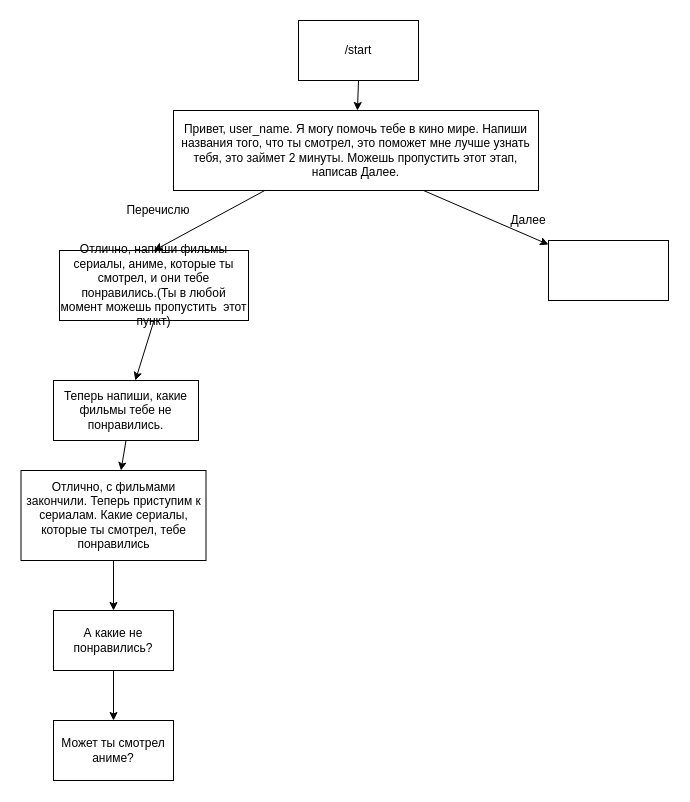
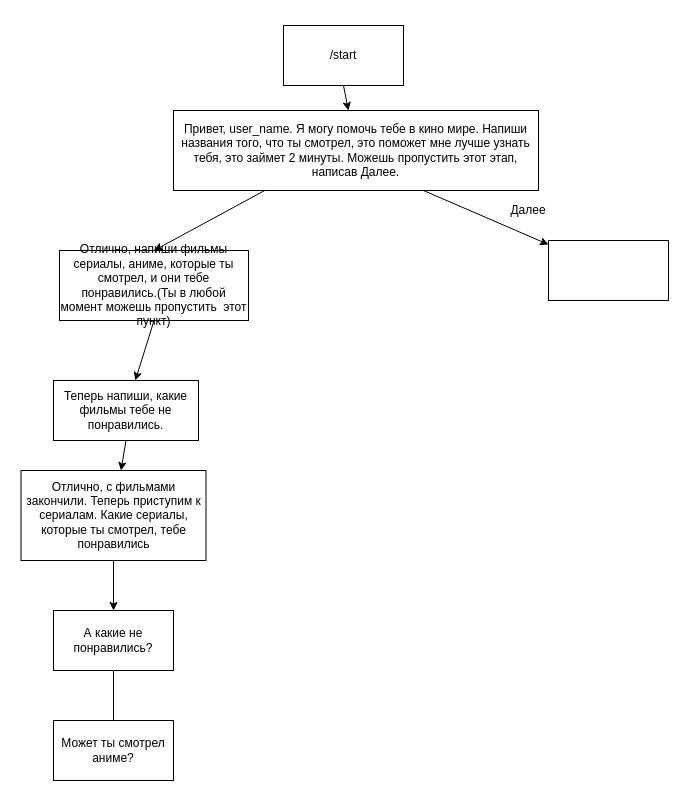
(359, 51) -> (344, 56)
(159, 211) -> none
(529, 221) -> (529, 211)
(114, 712) -> (114, 714)
